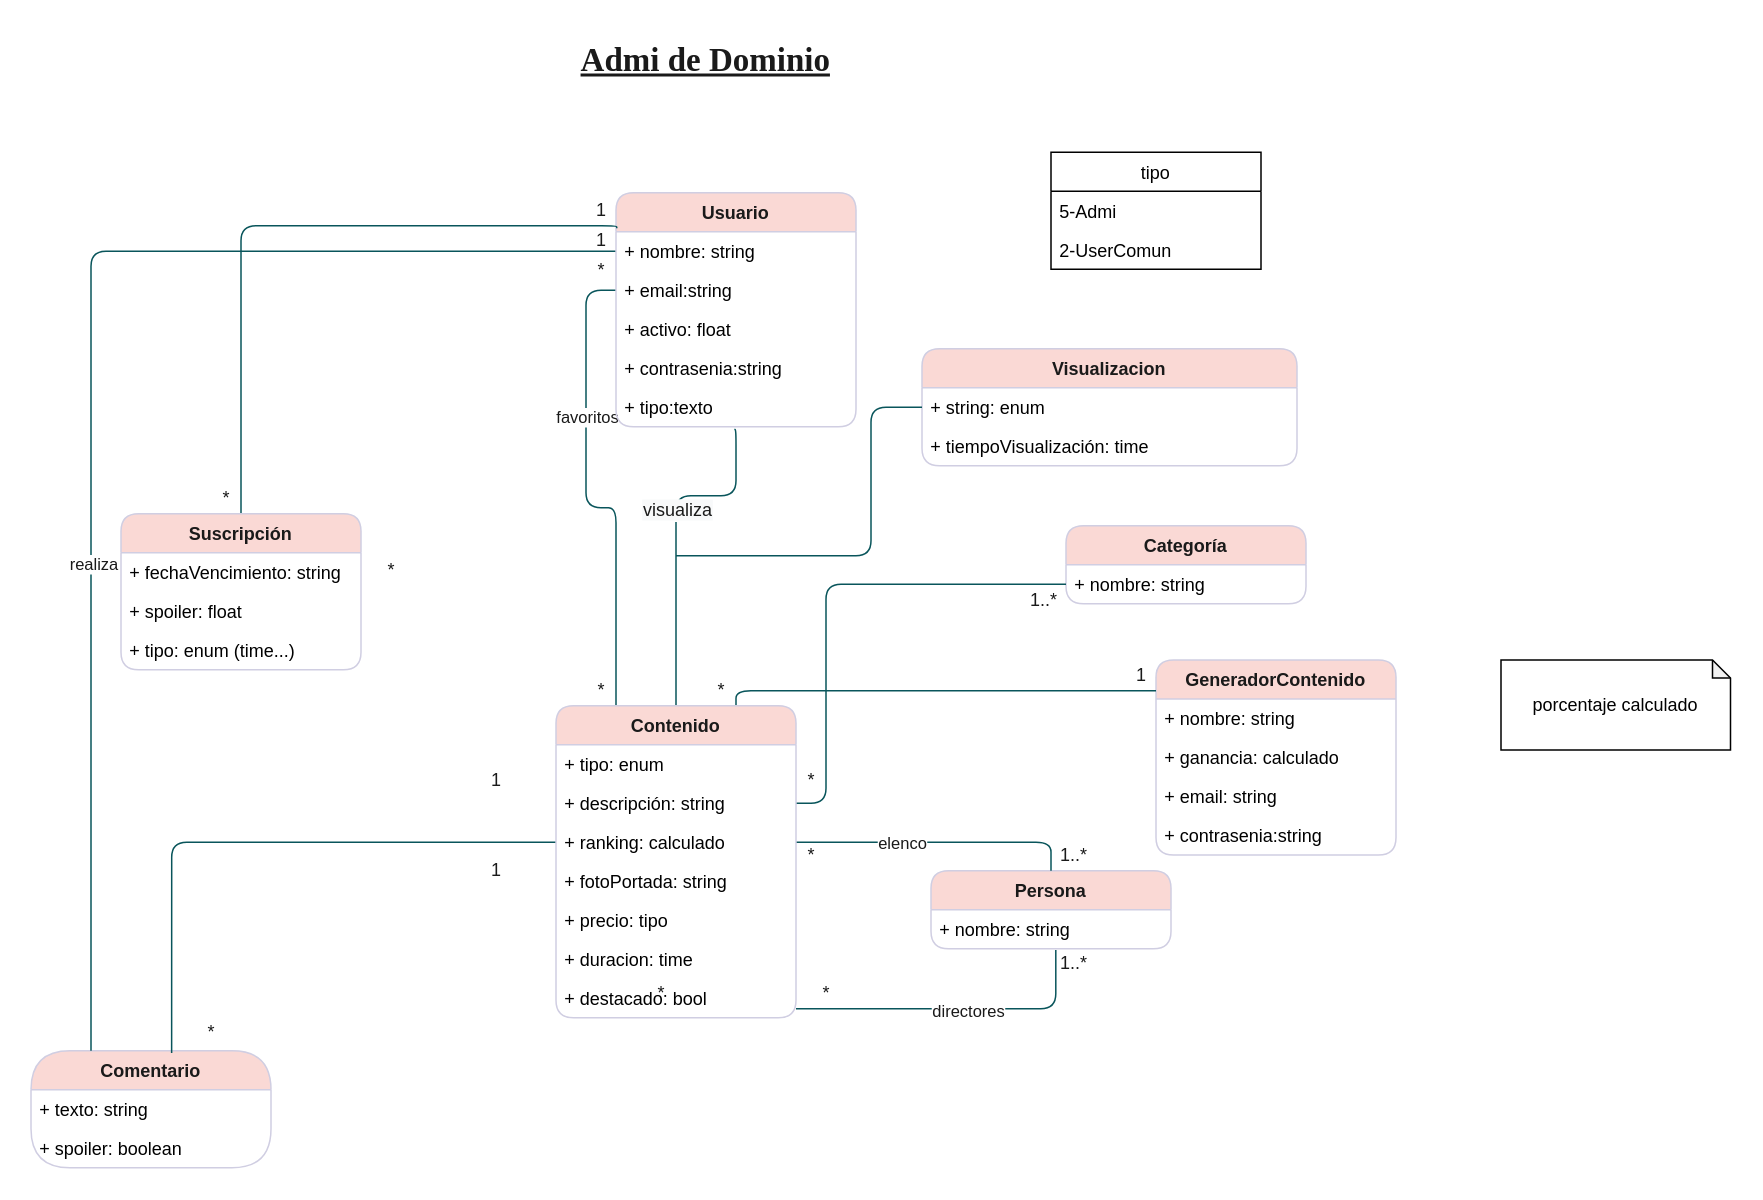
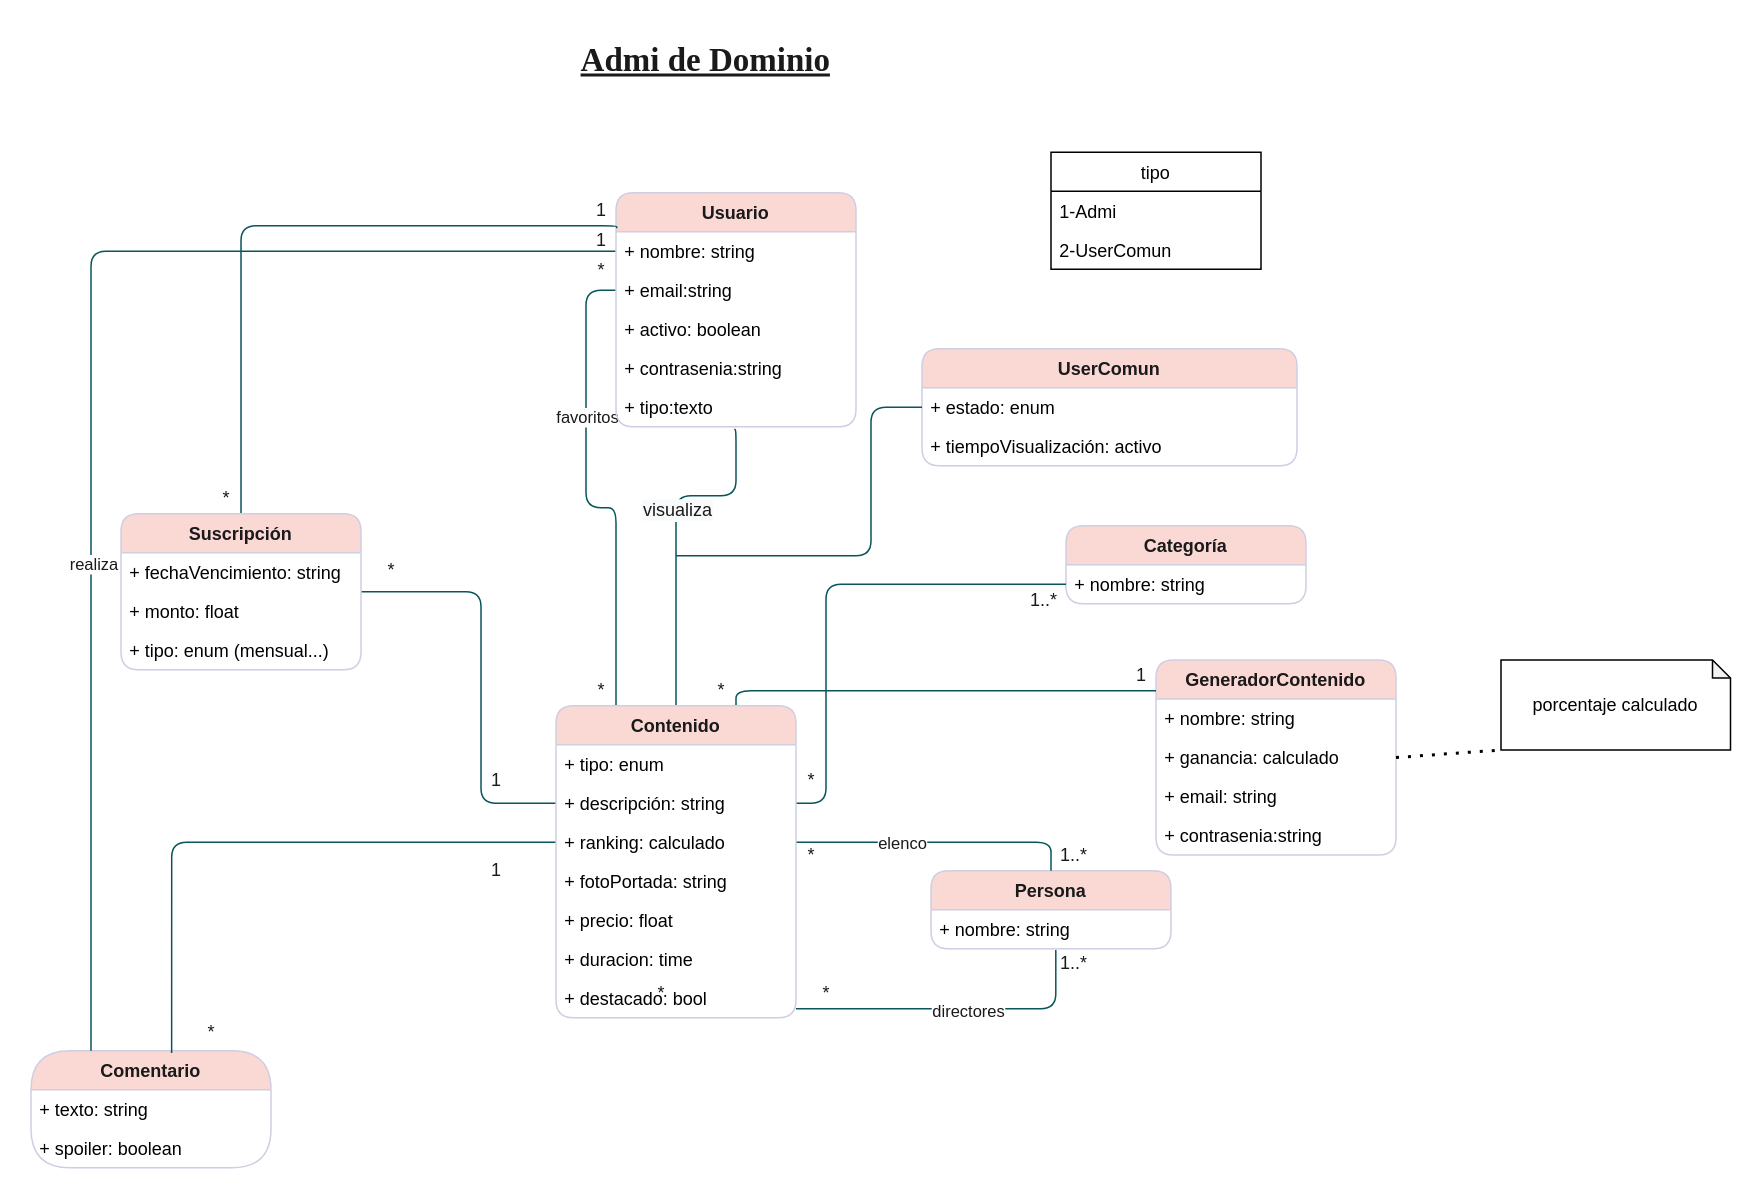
(1087, 212) -> (1087, 212)
(688, 330) -> (698, 330)
(1109, 369) -> (1109, 369)
(991, 408) -> (994, 408)
(1045, 447) -> (1055, 447)
(196, 612) -> (190, 612)
(219, 651) -> (234, 651)
none -> (481, 674)
none -> (1446, 754)
(623, 921) -> (628, 921)
